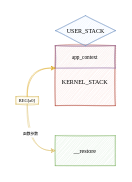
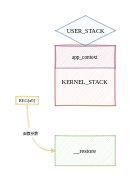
(85, 57) -> (85, 57)
(44, 69) -> none
(85, 150) -> (85, 150)
